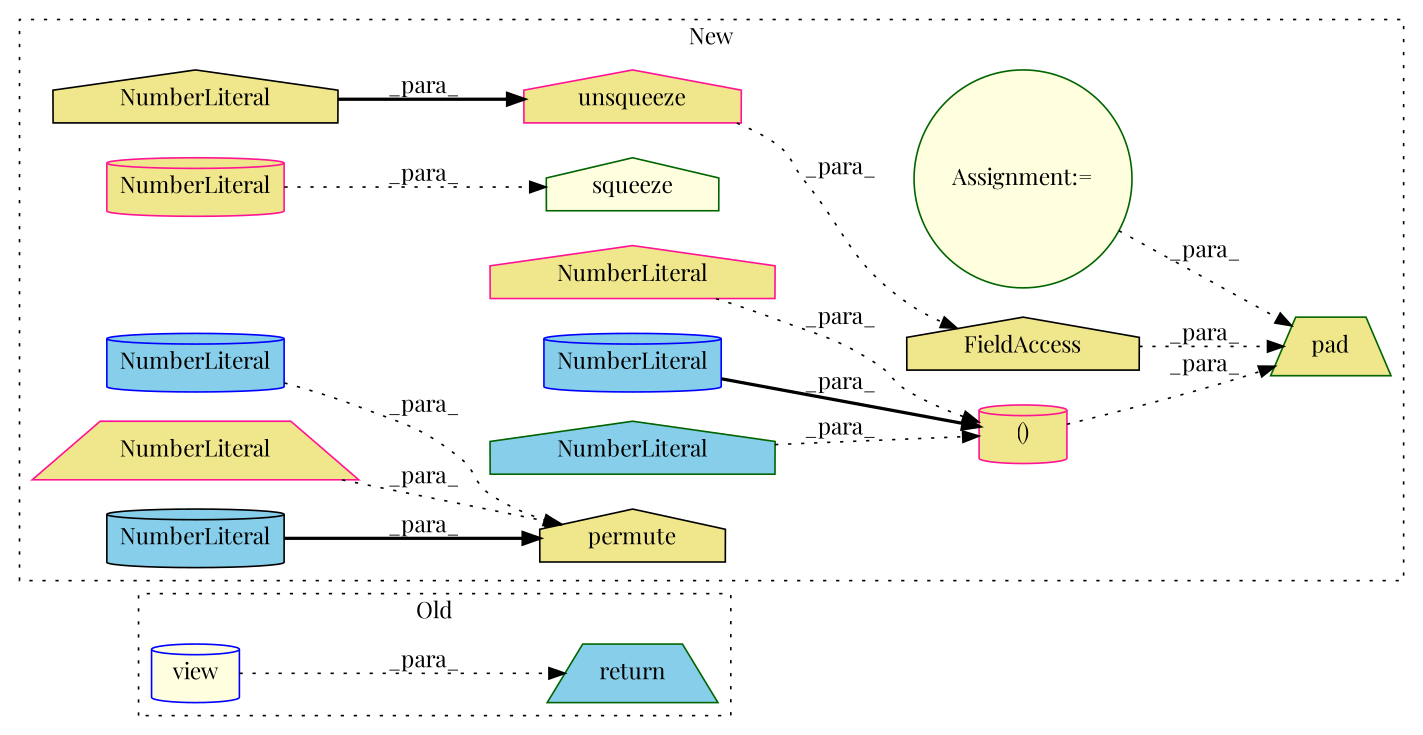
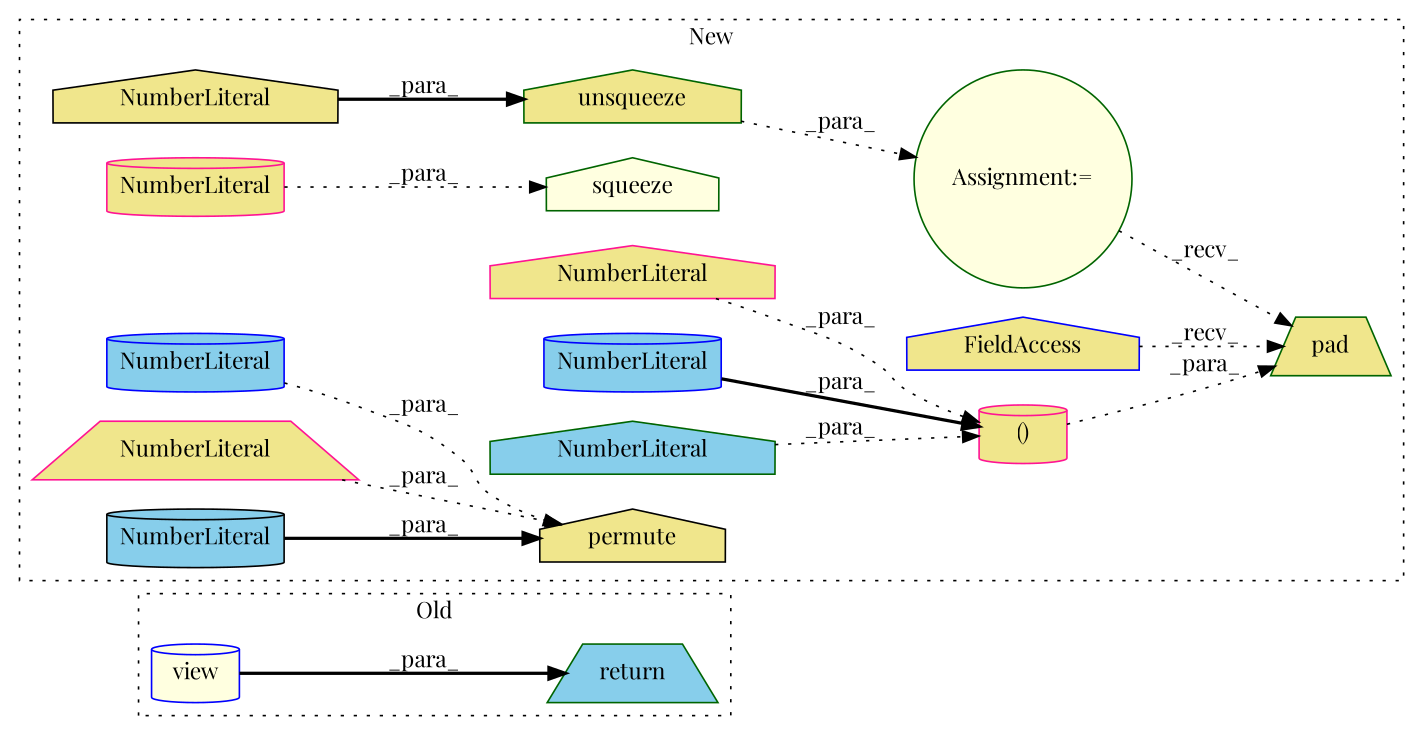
(633, 99) -> (633, 99)
(836, 225) -> (821, 138)
(1205, 251) -> (1205, 251)
(1205, 334) -> (1205, 334)
(1023, 346) -> (1023, 346)
(394, 673) -> (394, 673)
